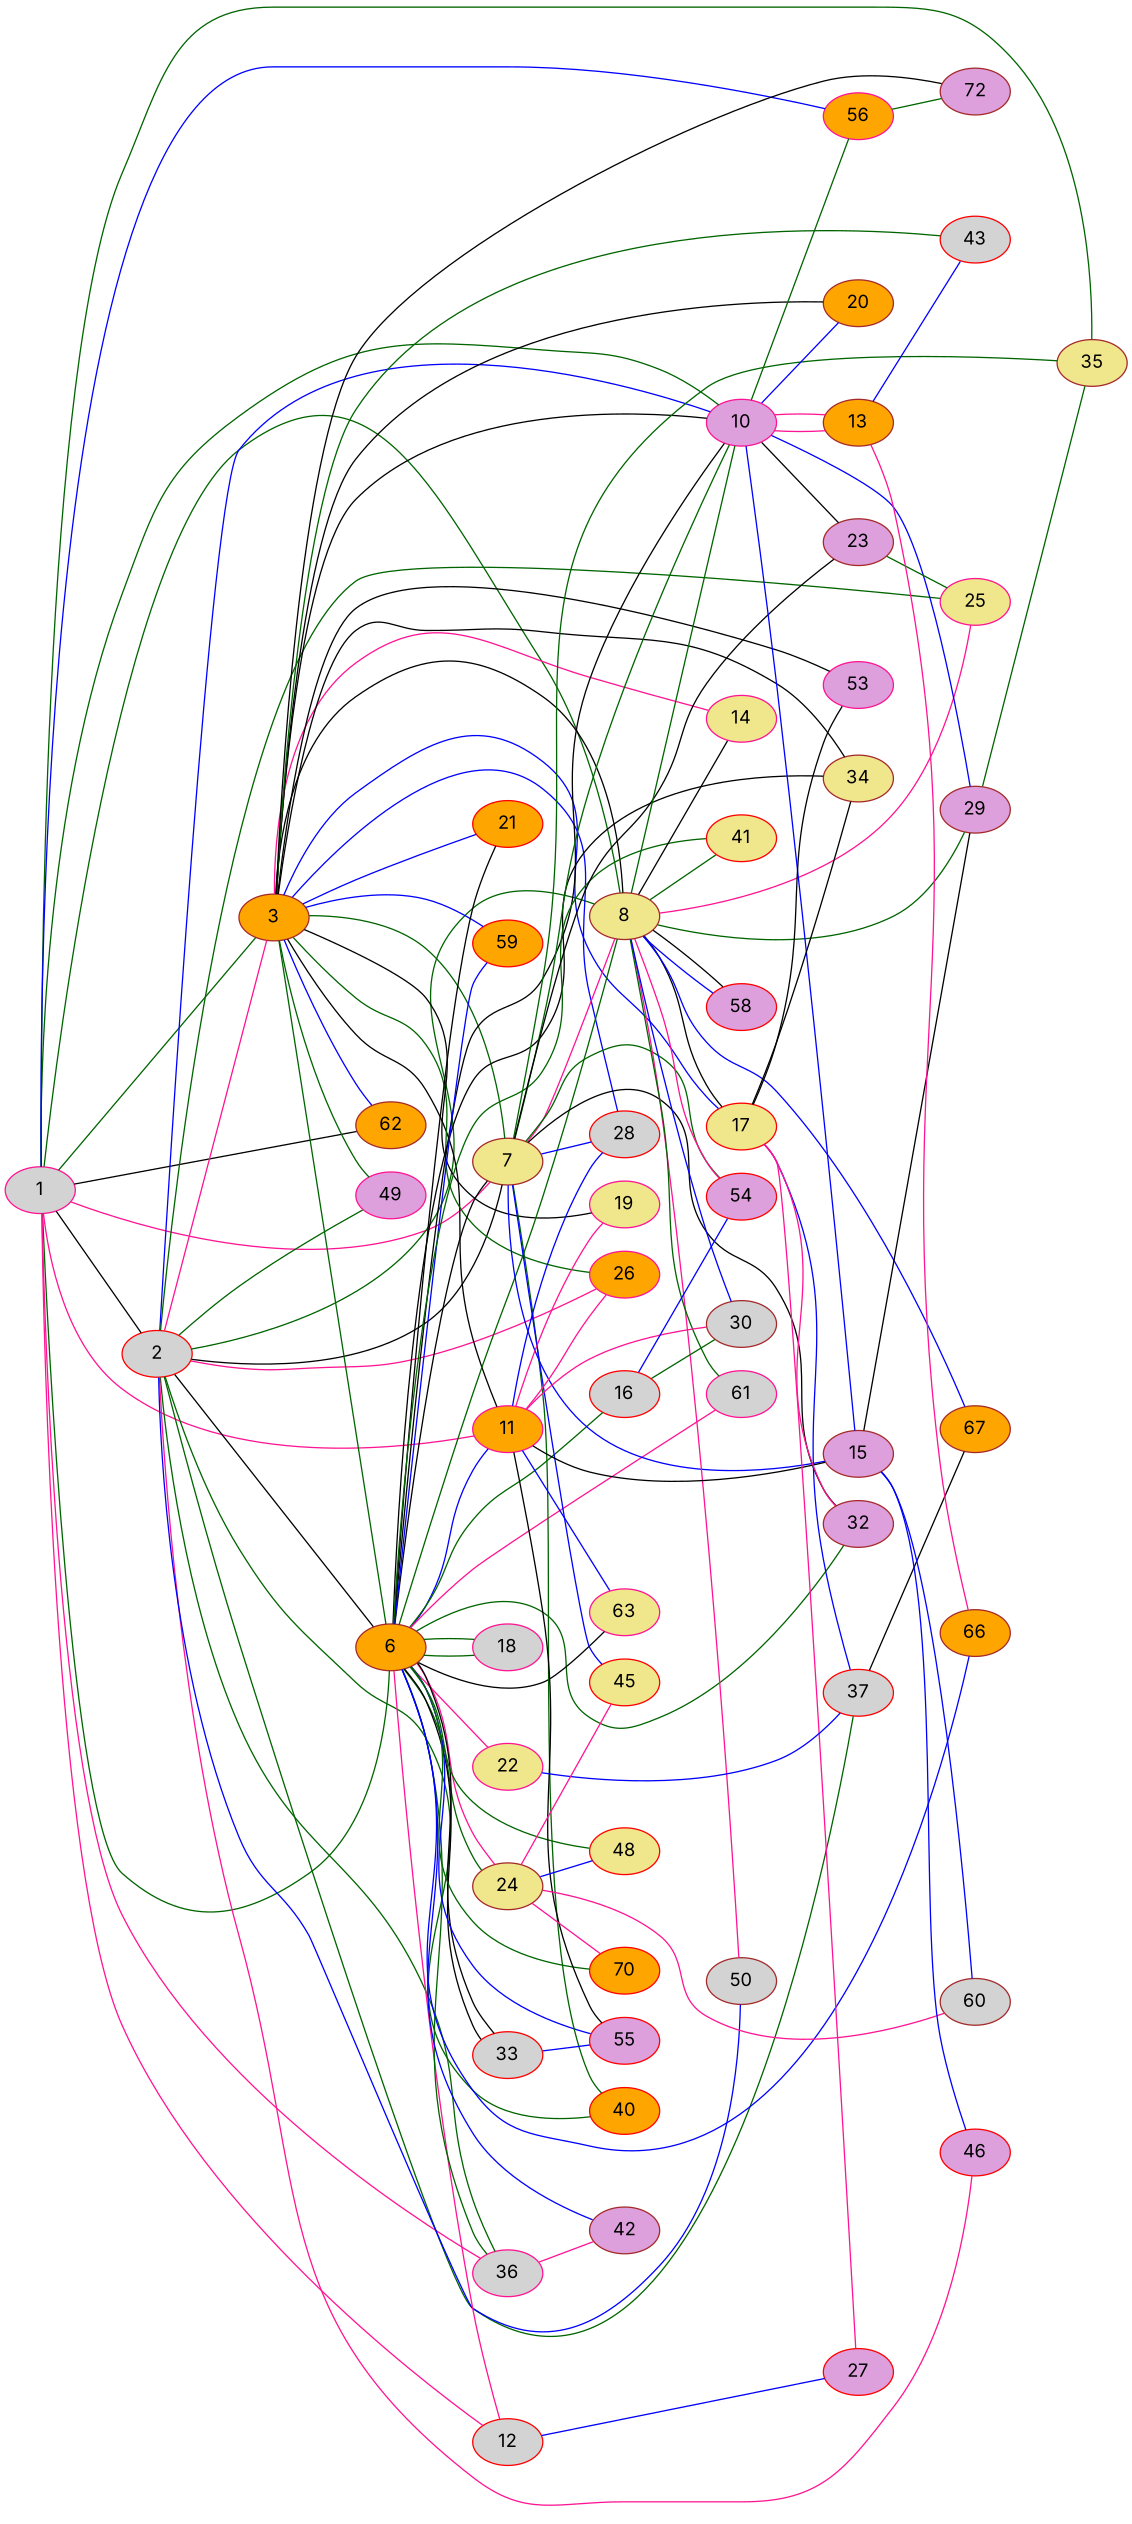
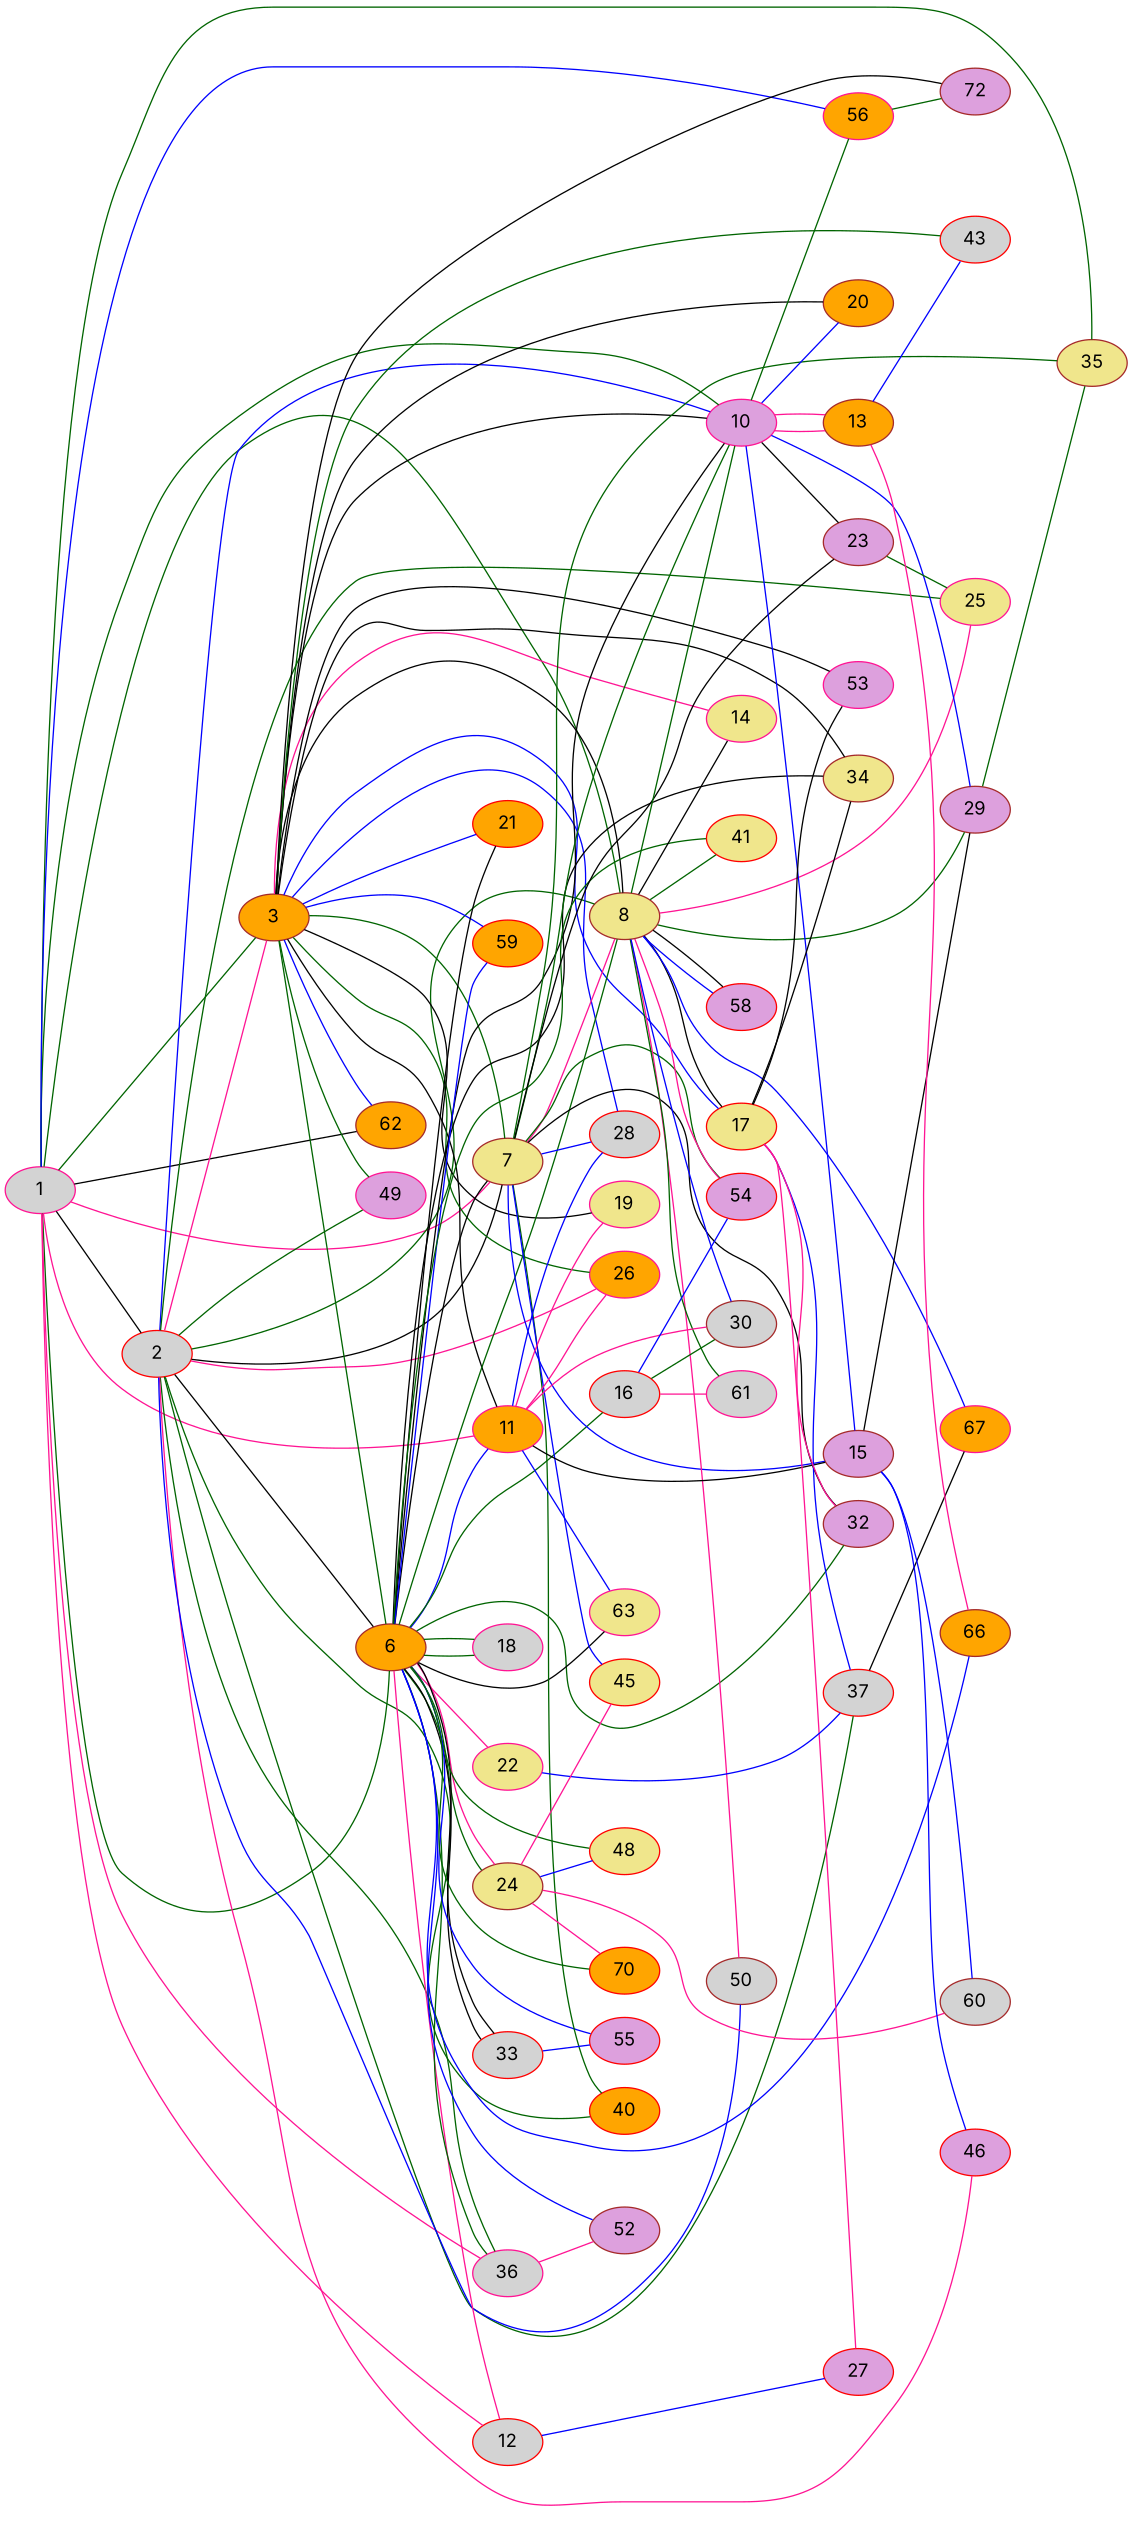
(975, 1429) -> (975, 1429)
(573, 1502) -> (683, 1394)
(540, 1596) -> none
(625, 2230) -> (625, 2230)
